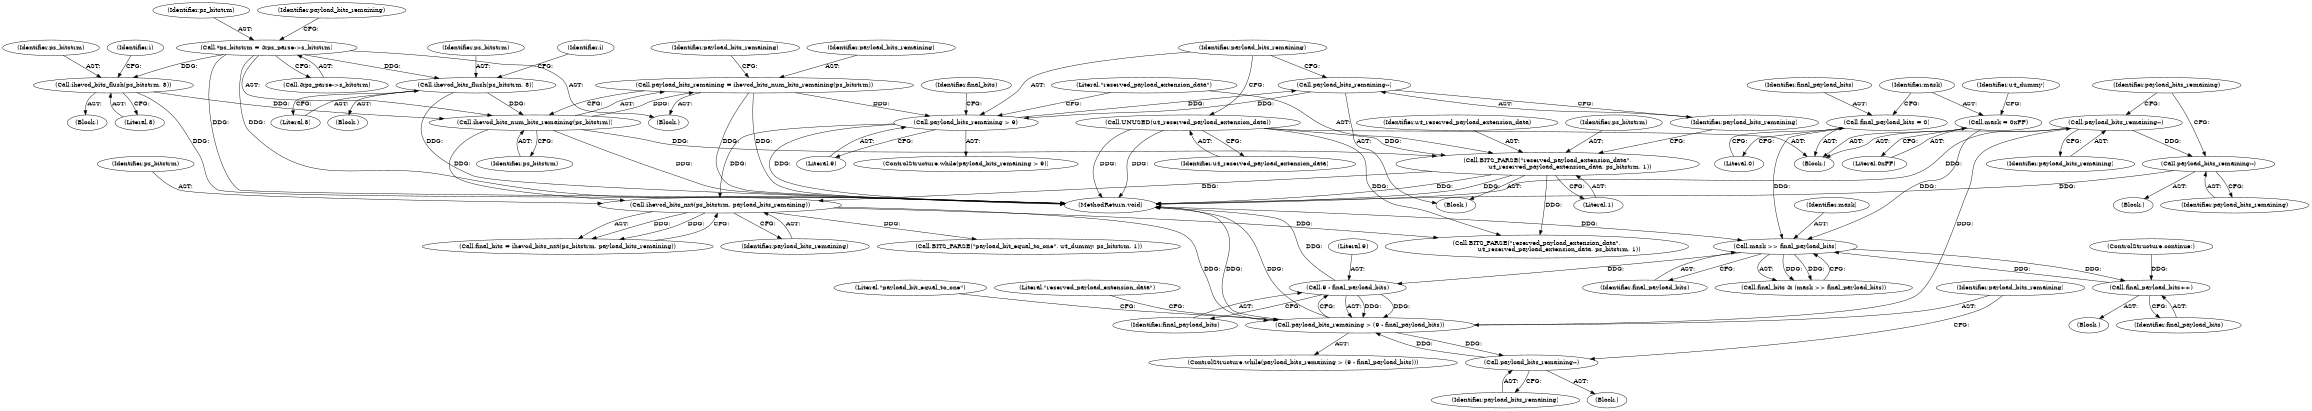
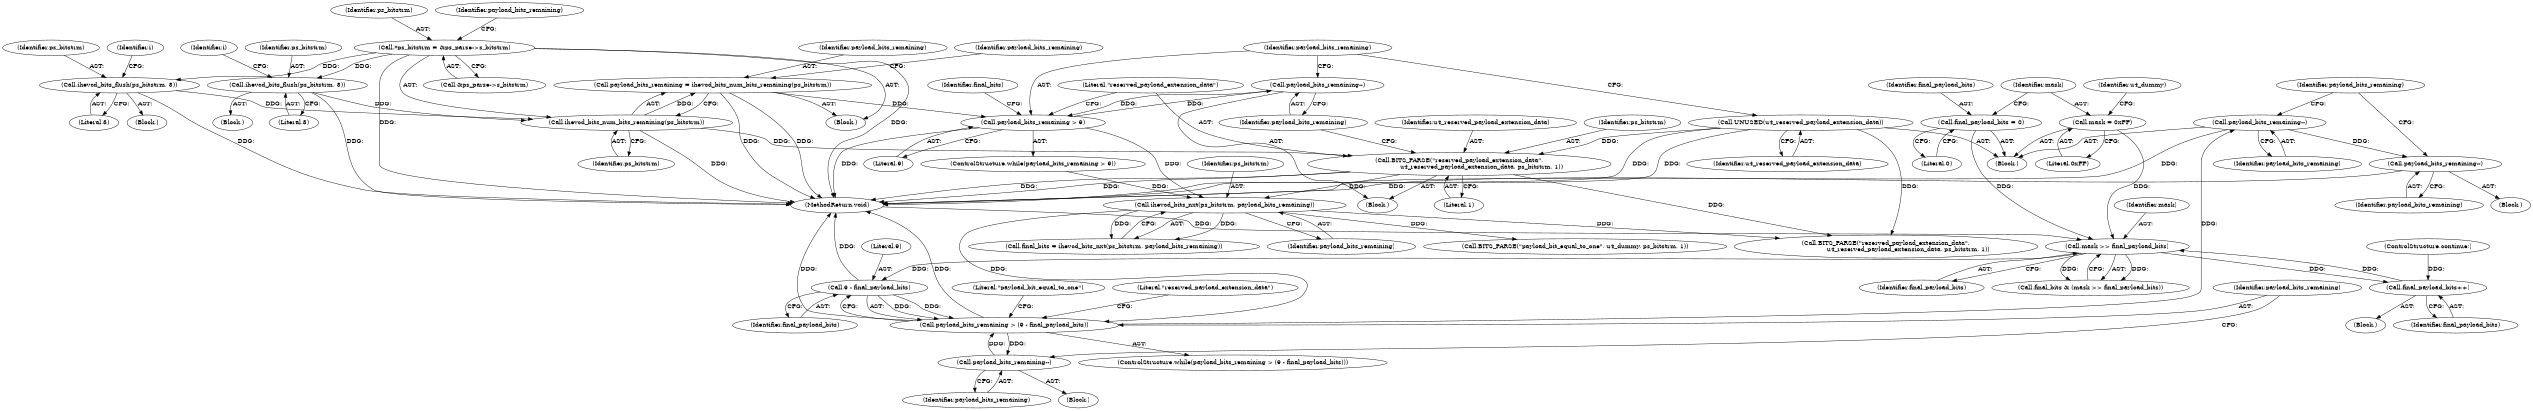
(503, 189) -> (1130, 185)
